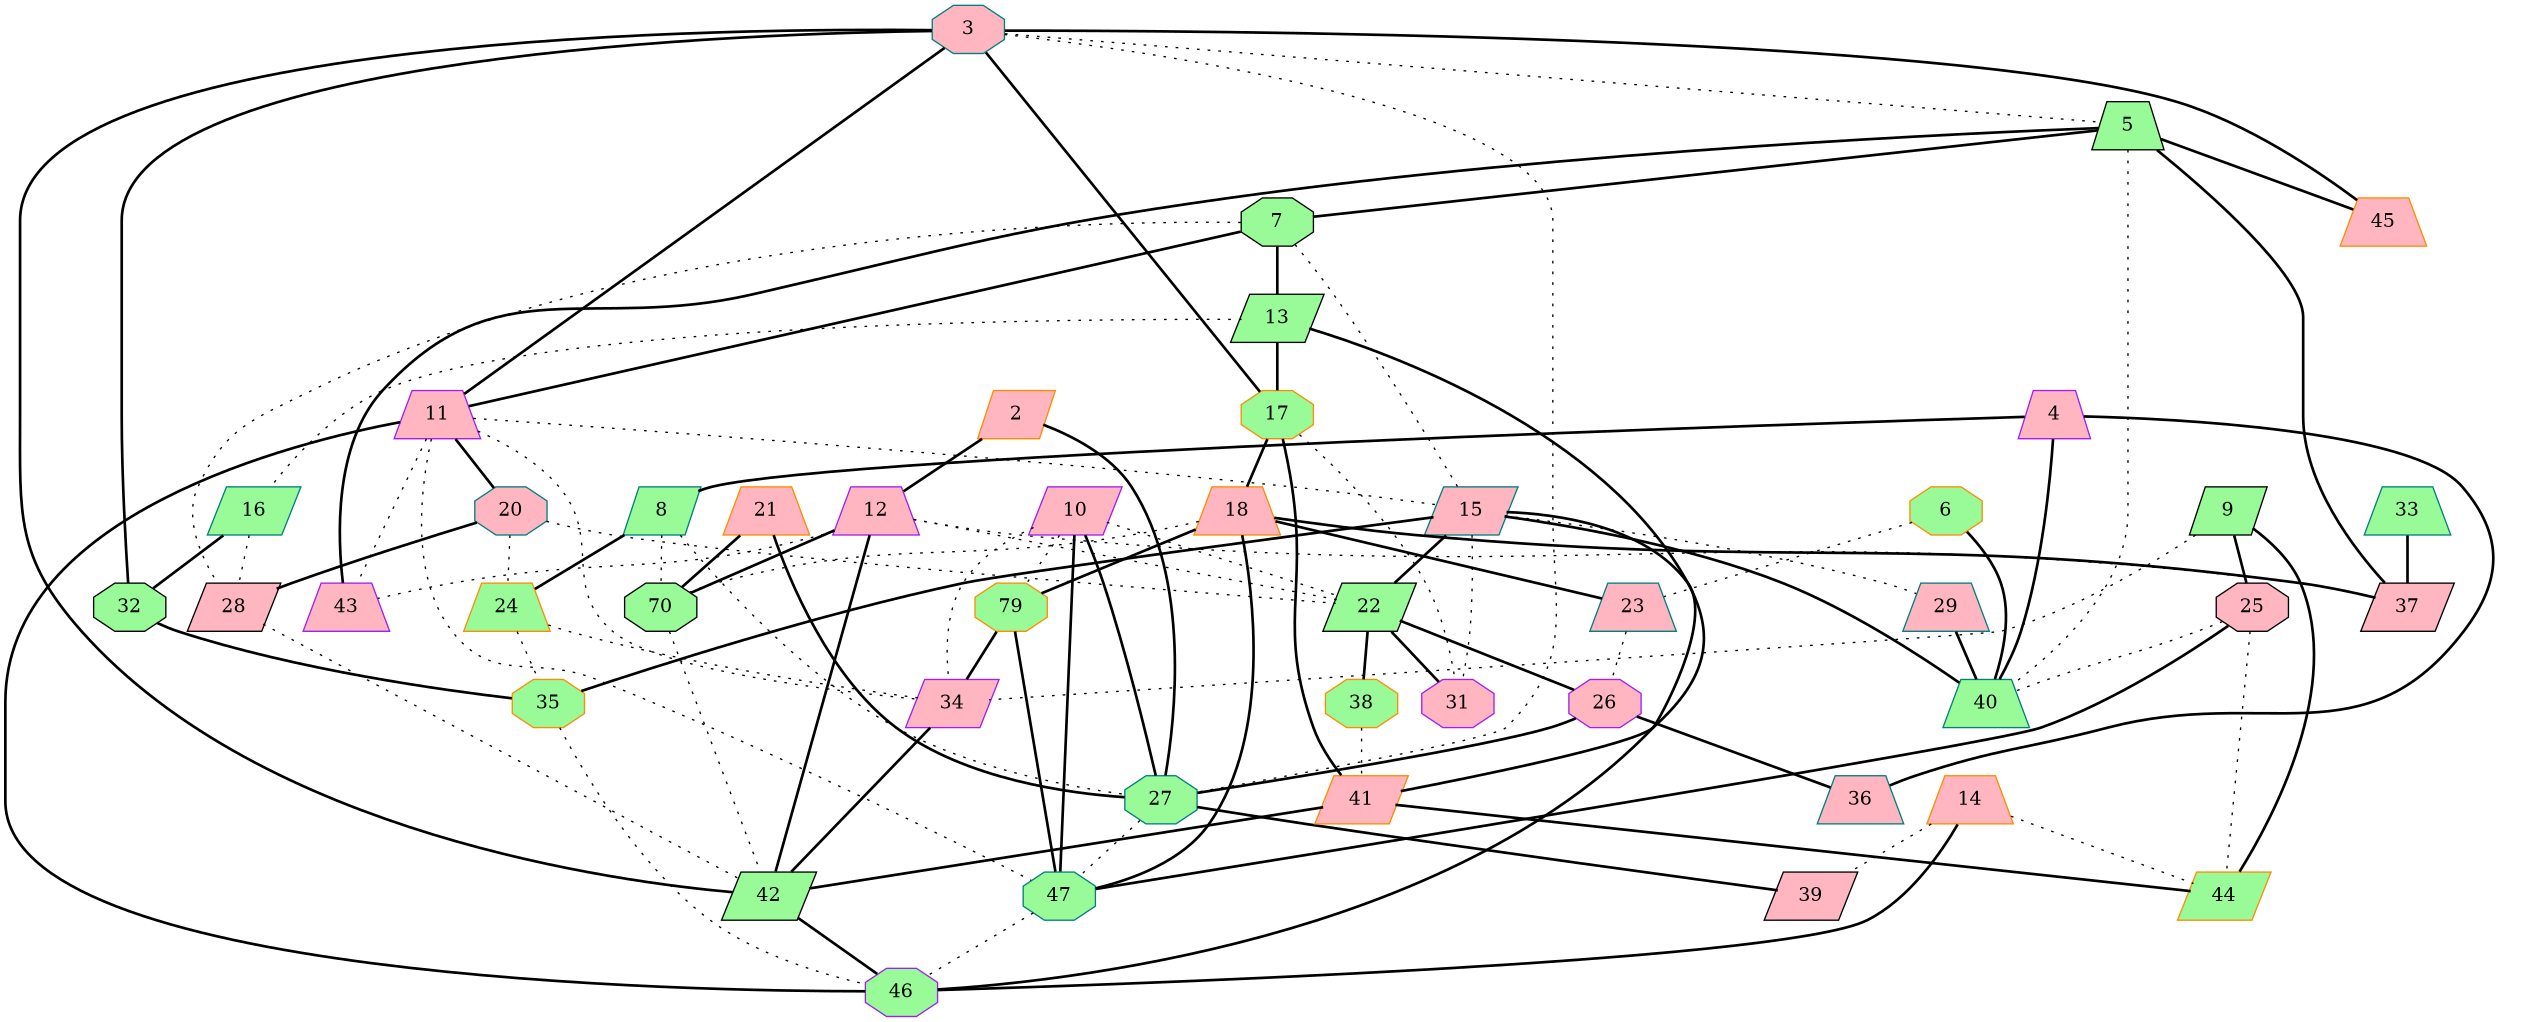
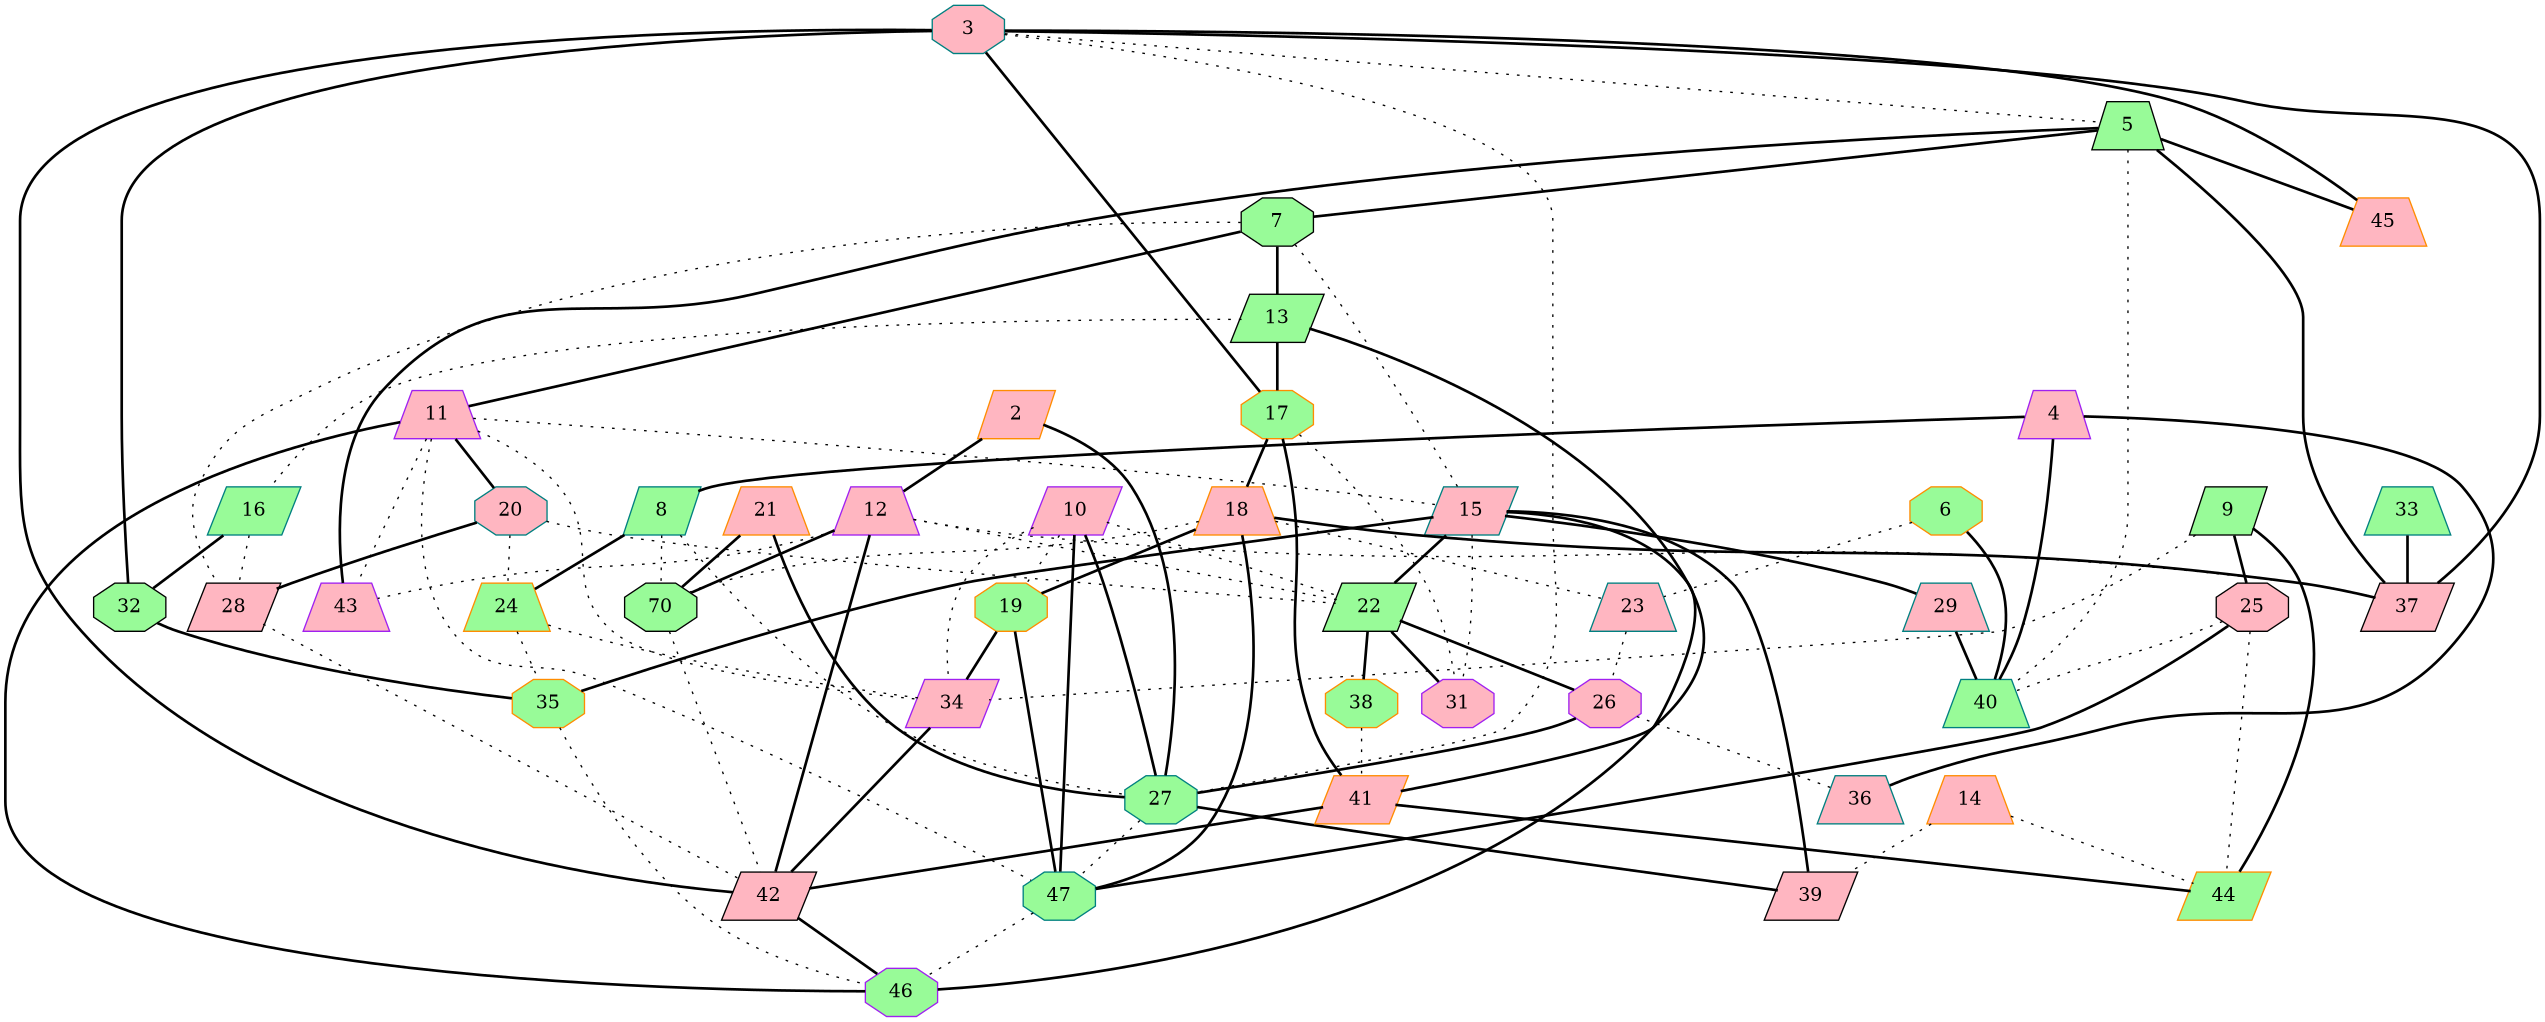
(704, 221) -> (2151, 87)
(1692, 542) -> (1692, 542)
(1732, 565) -> (1748, 608)
(1463, 566) -> (1463, 566)
(1011, 607) -> (1011, 607)
(1734, 752) -> (1734, 752)
(769, 896) -> (769, 896)
(1471, 967) -> none
